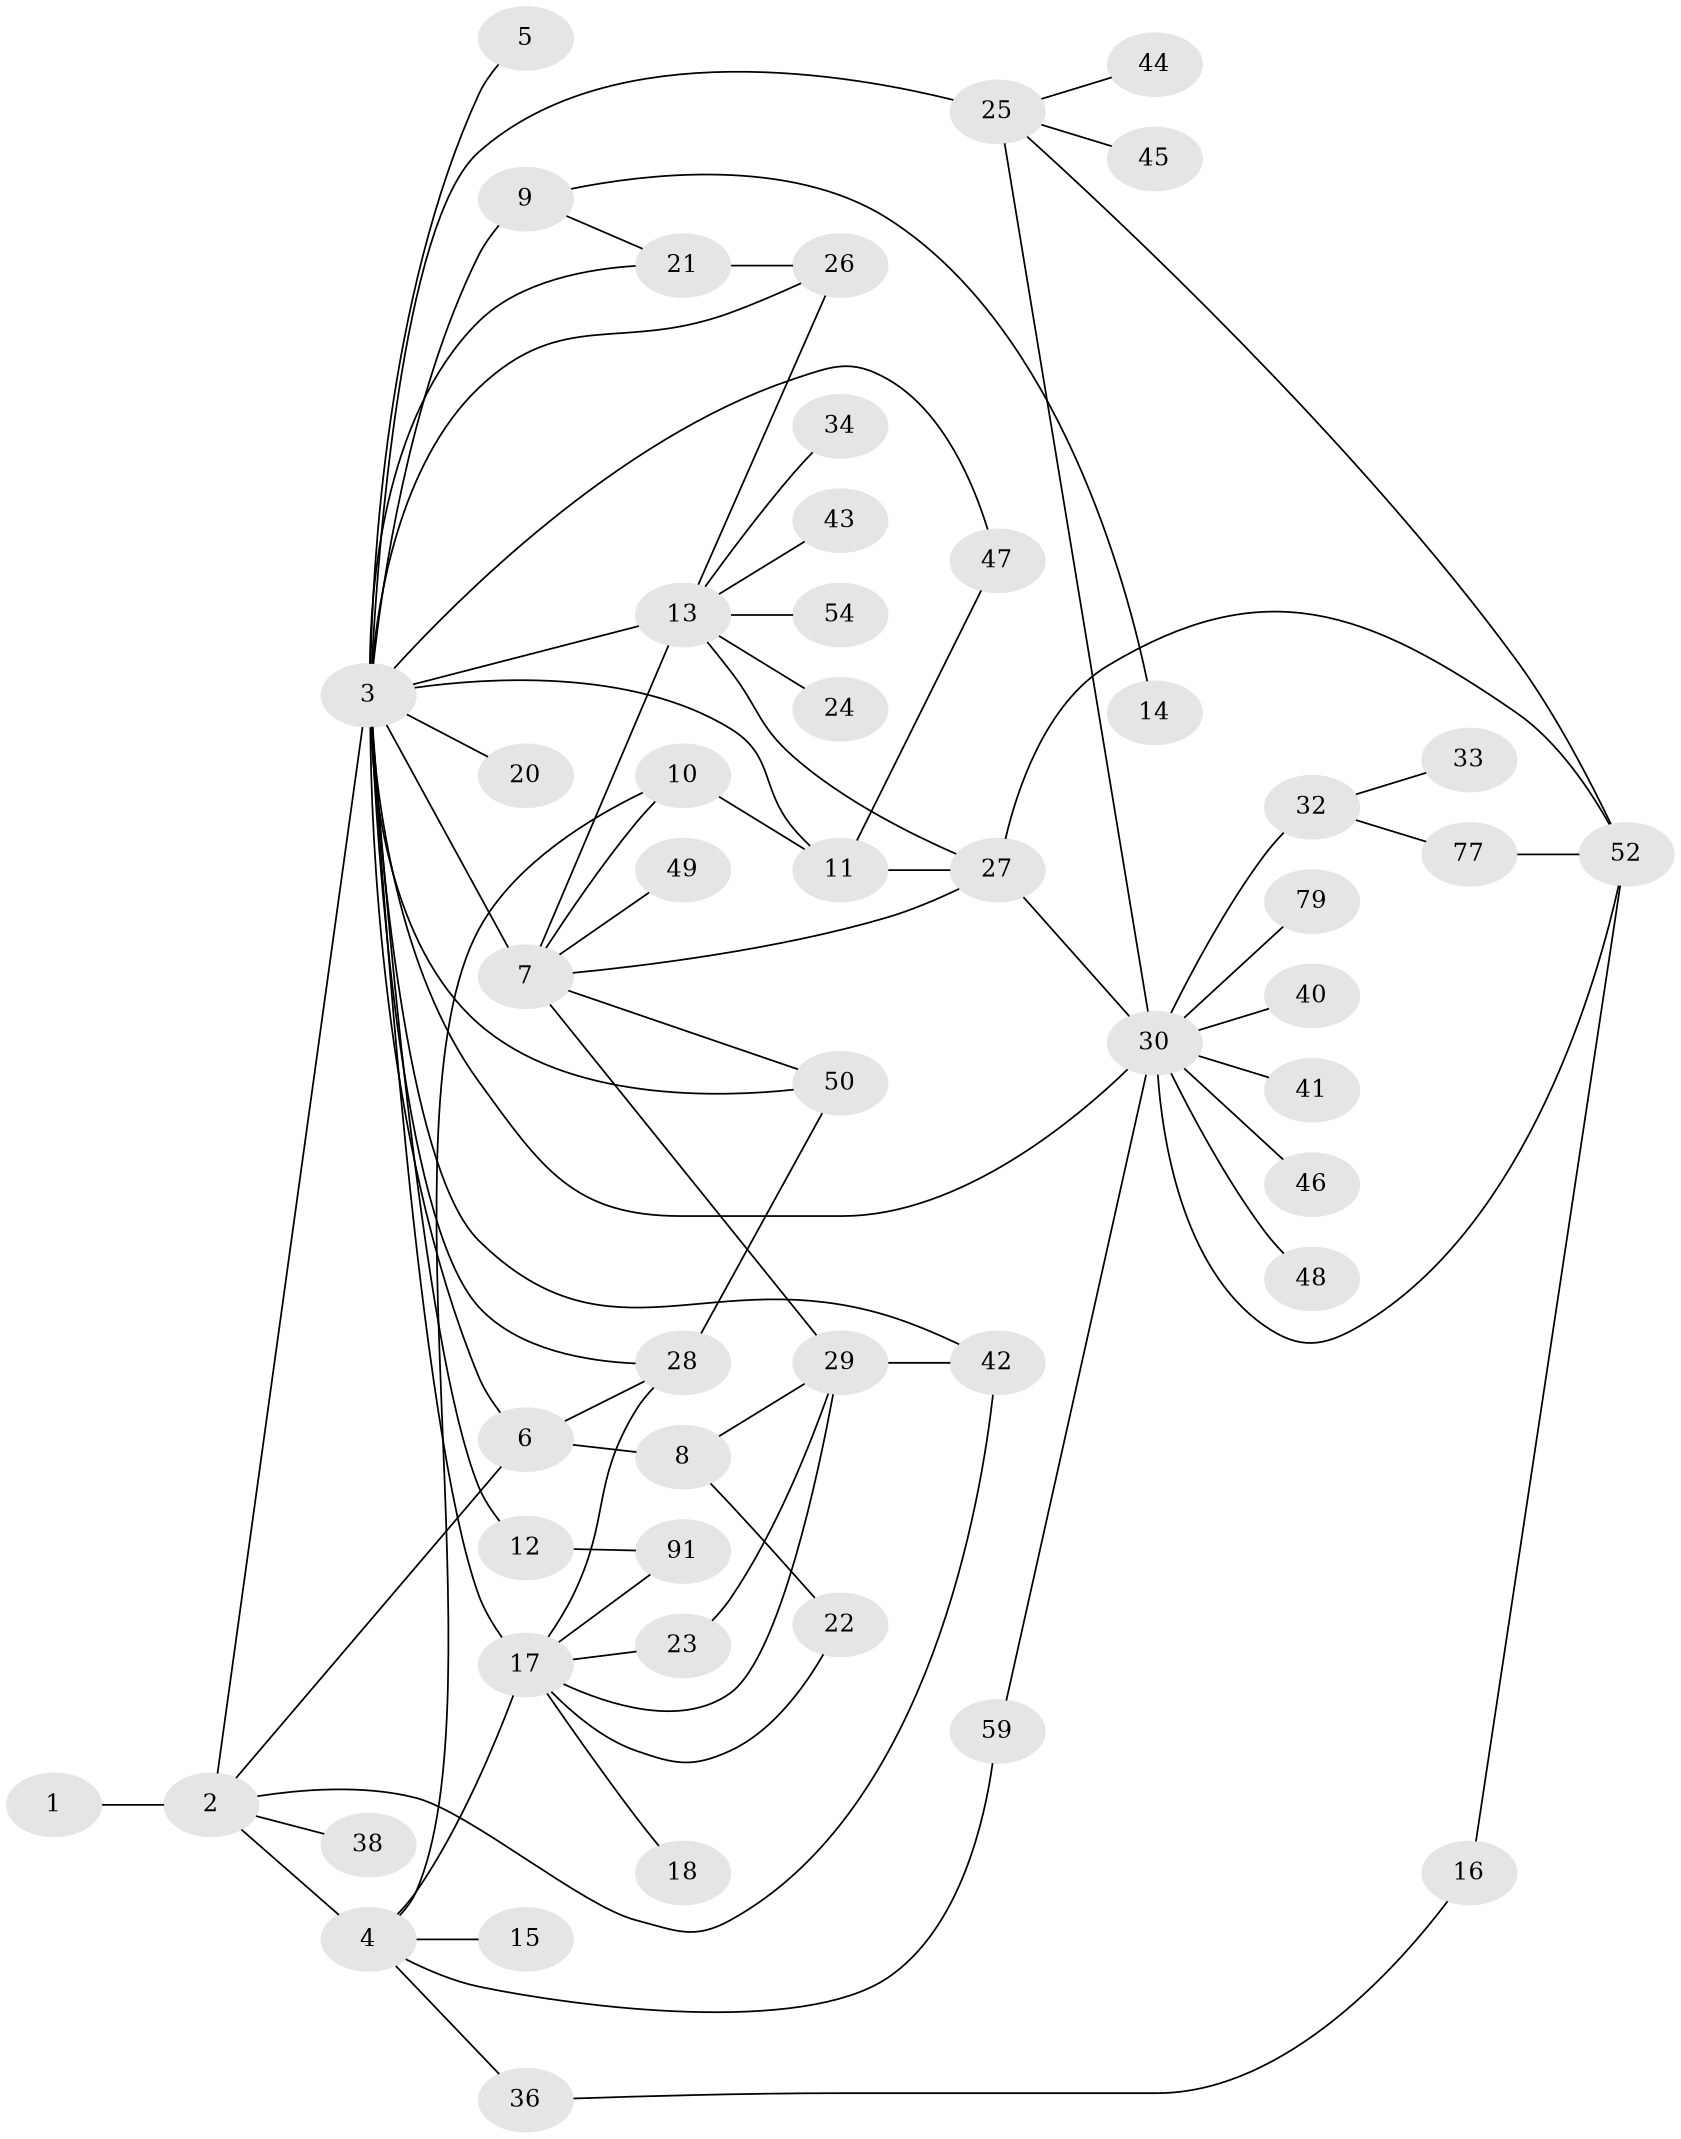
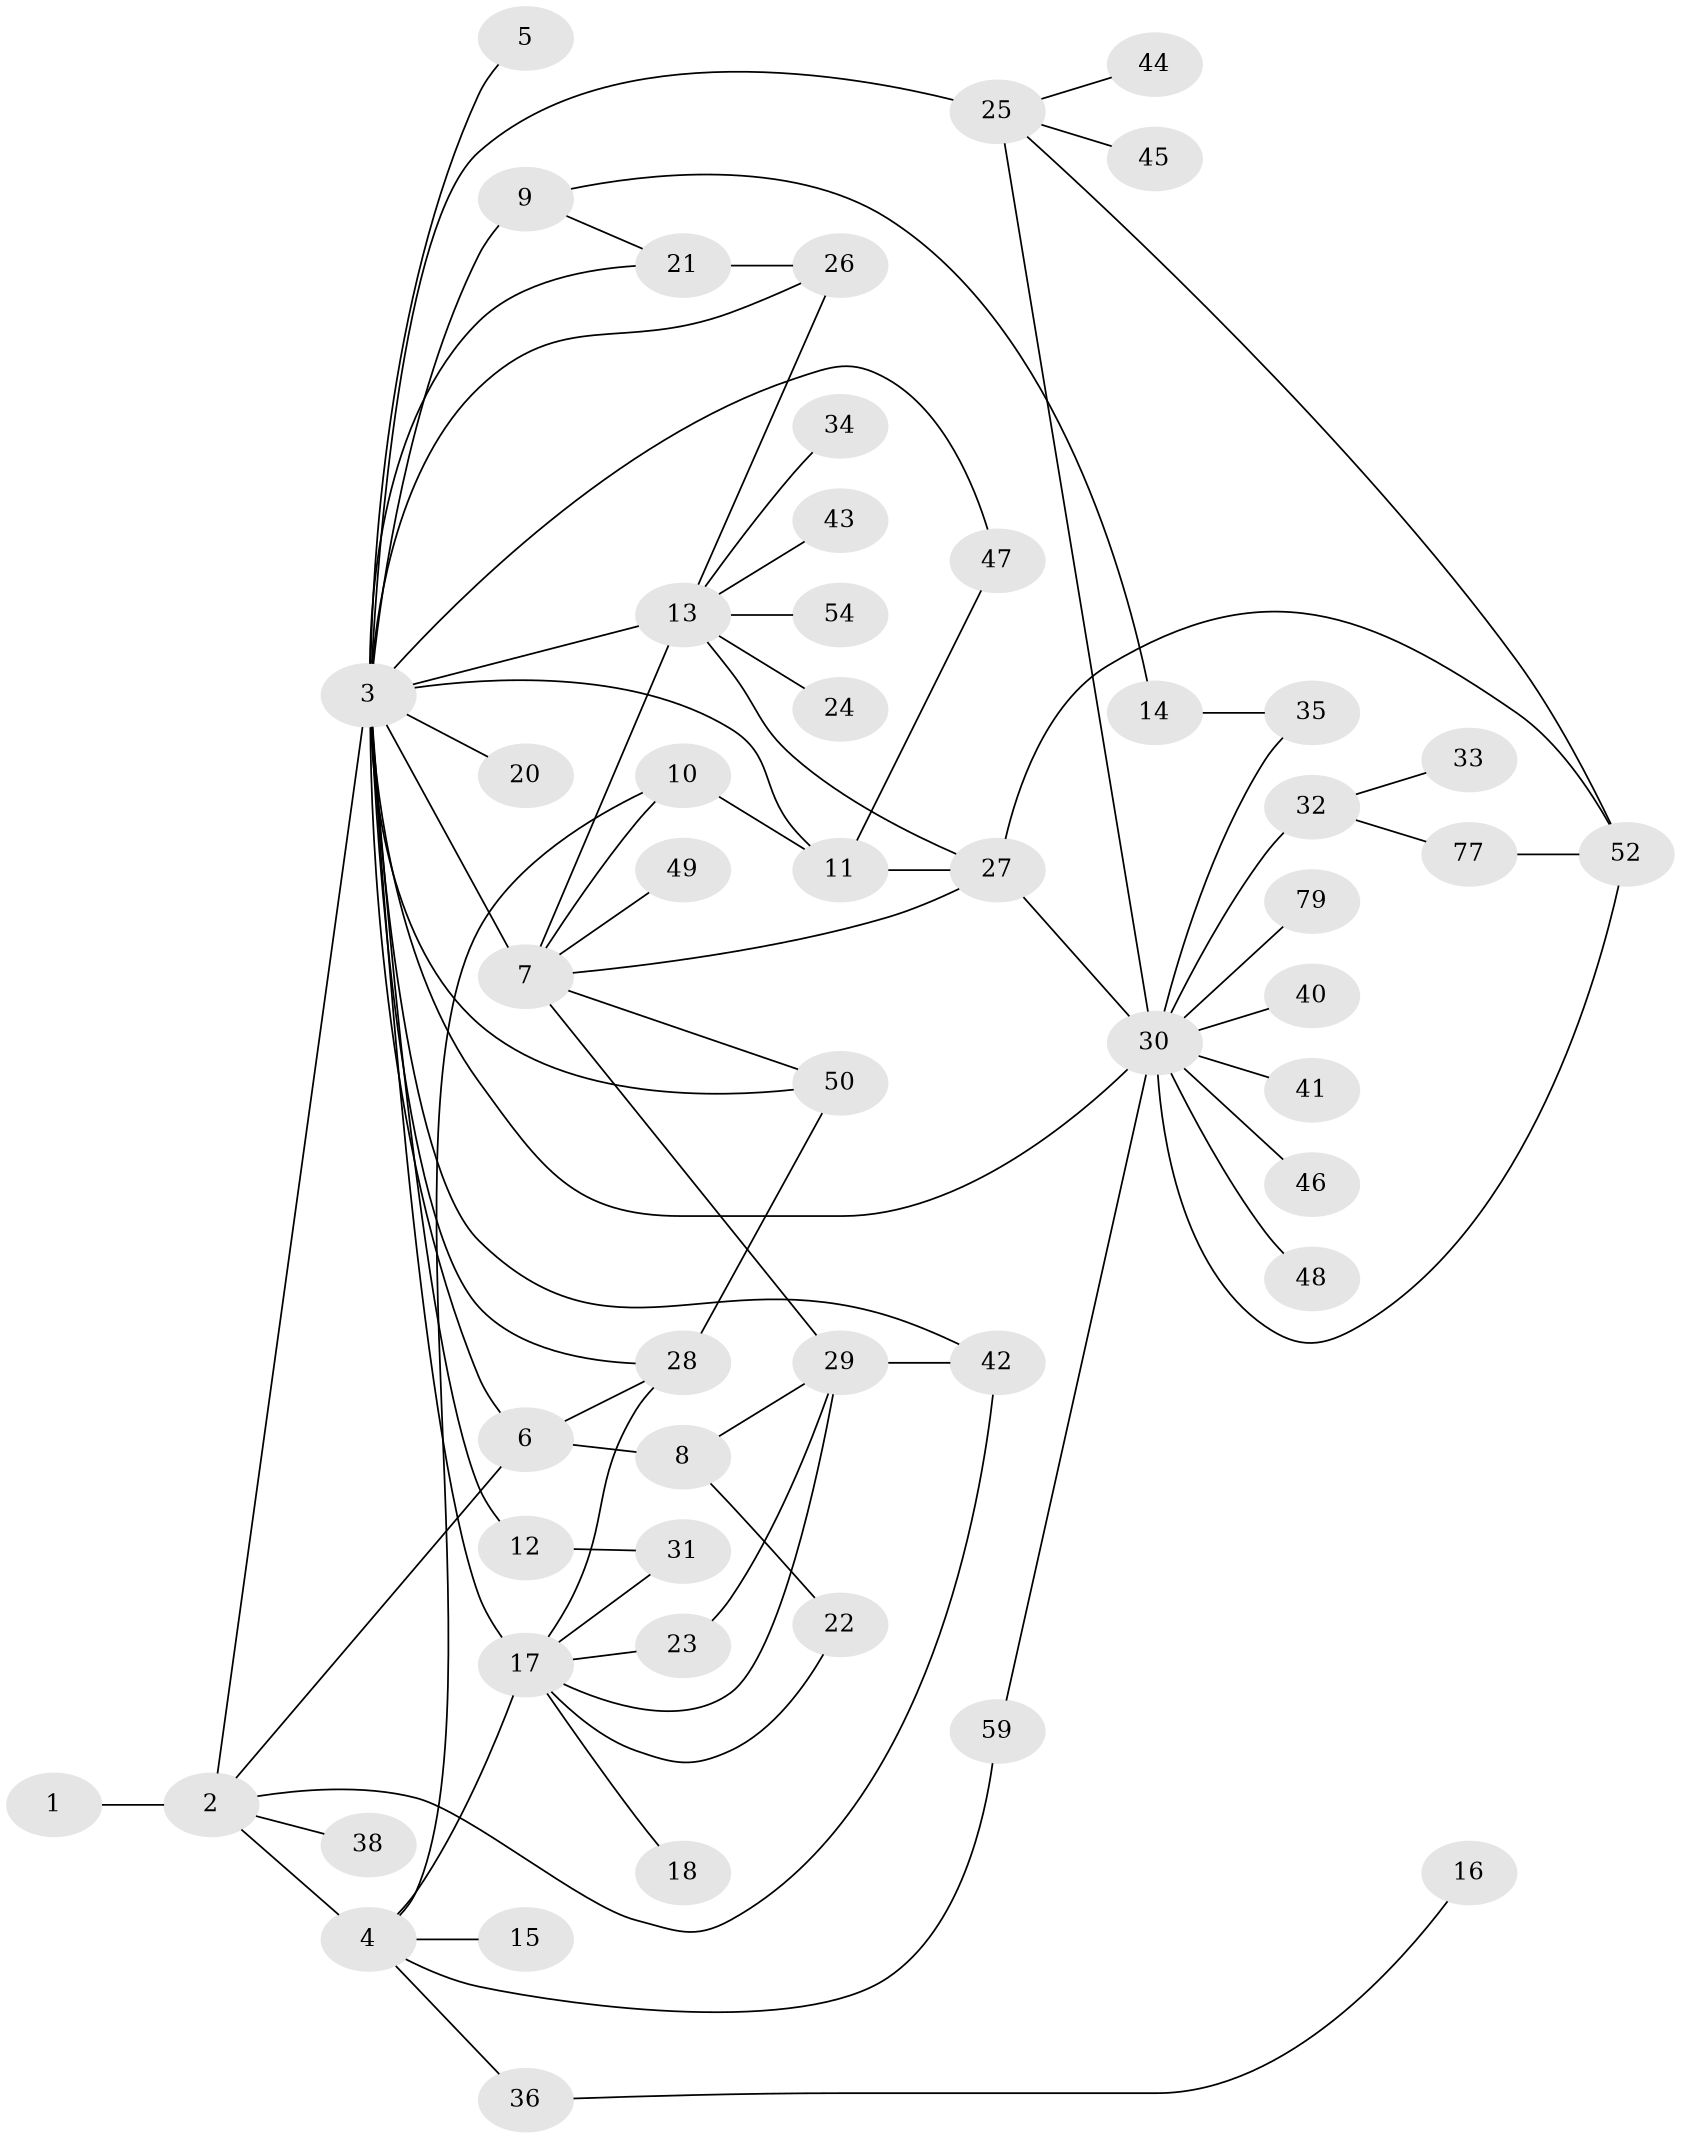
none -> (1312, 713)
(1548, 1364) -> none
(683, 1552) -> (683, 1552)
